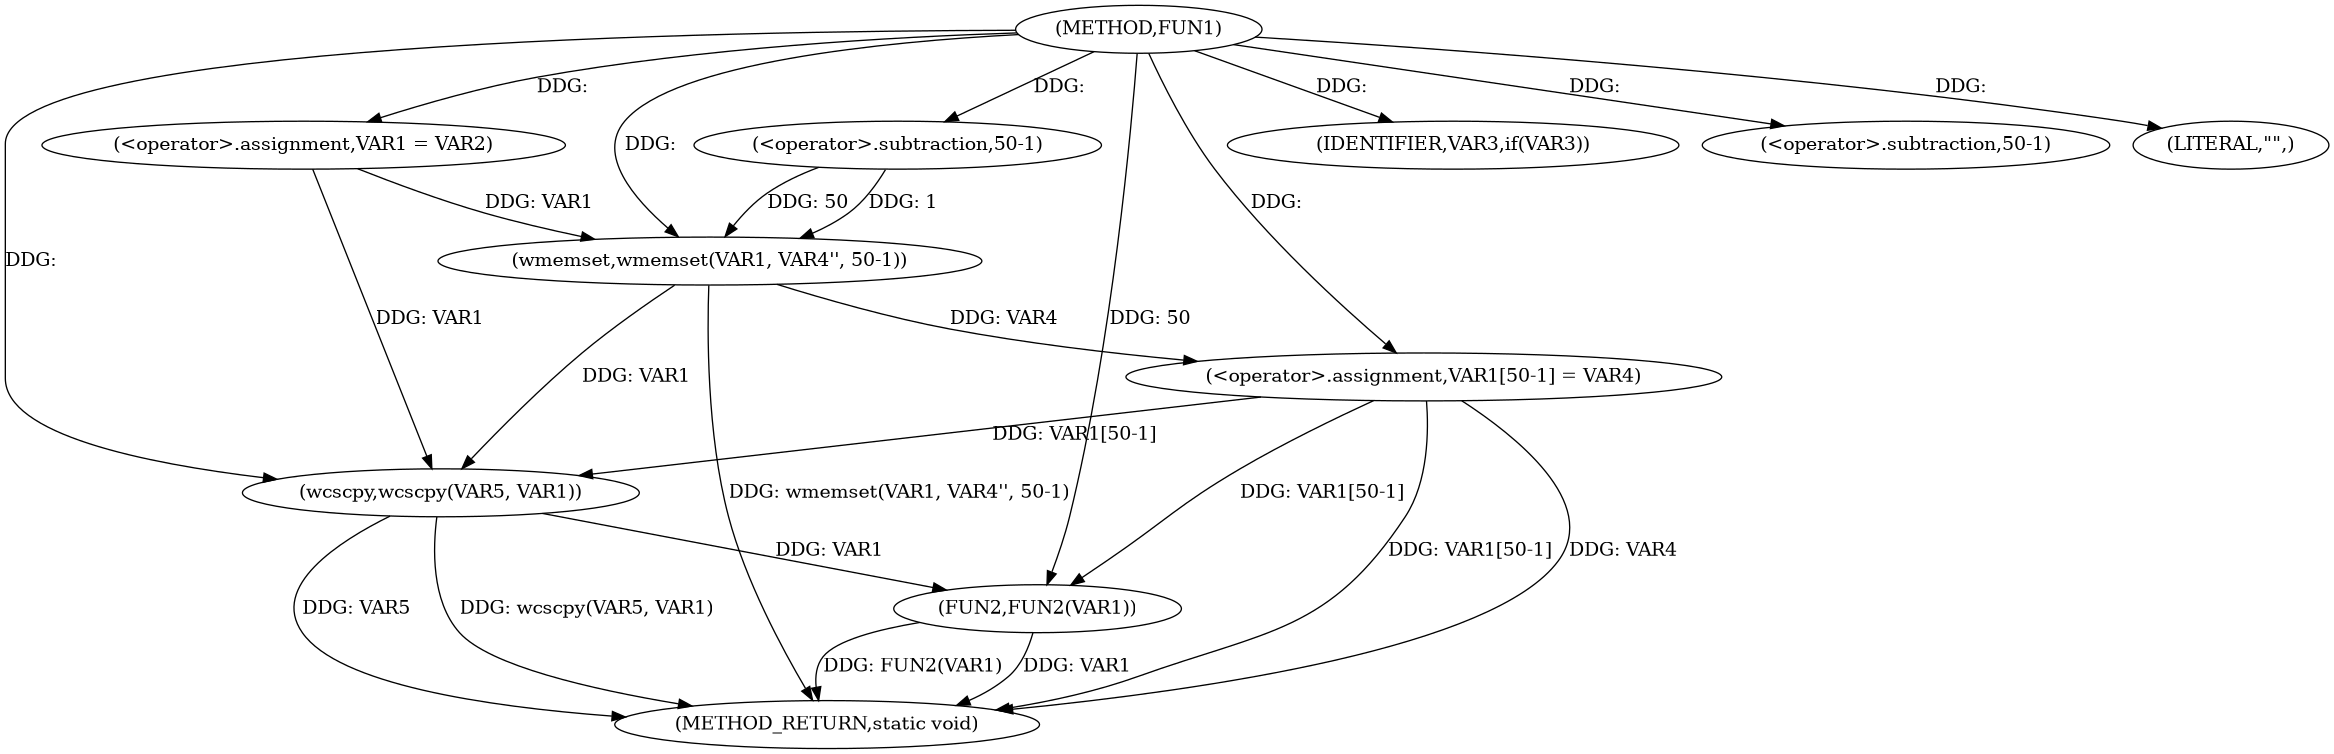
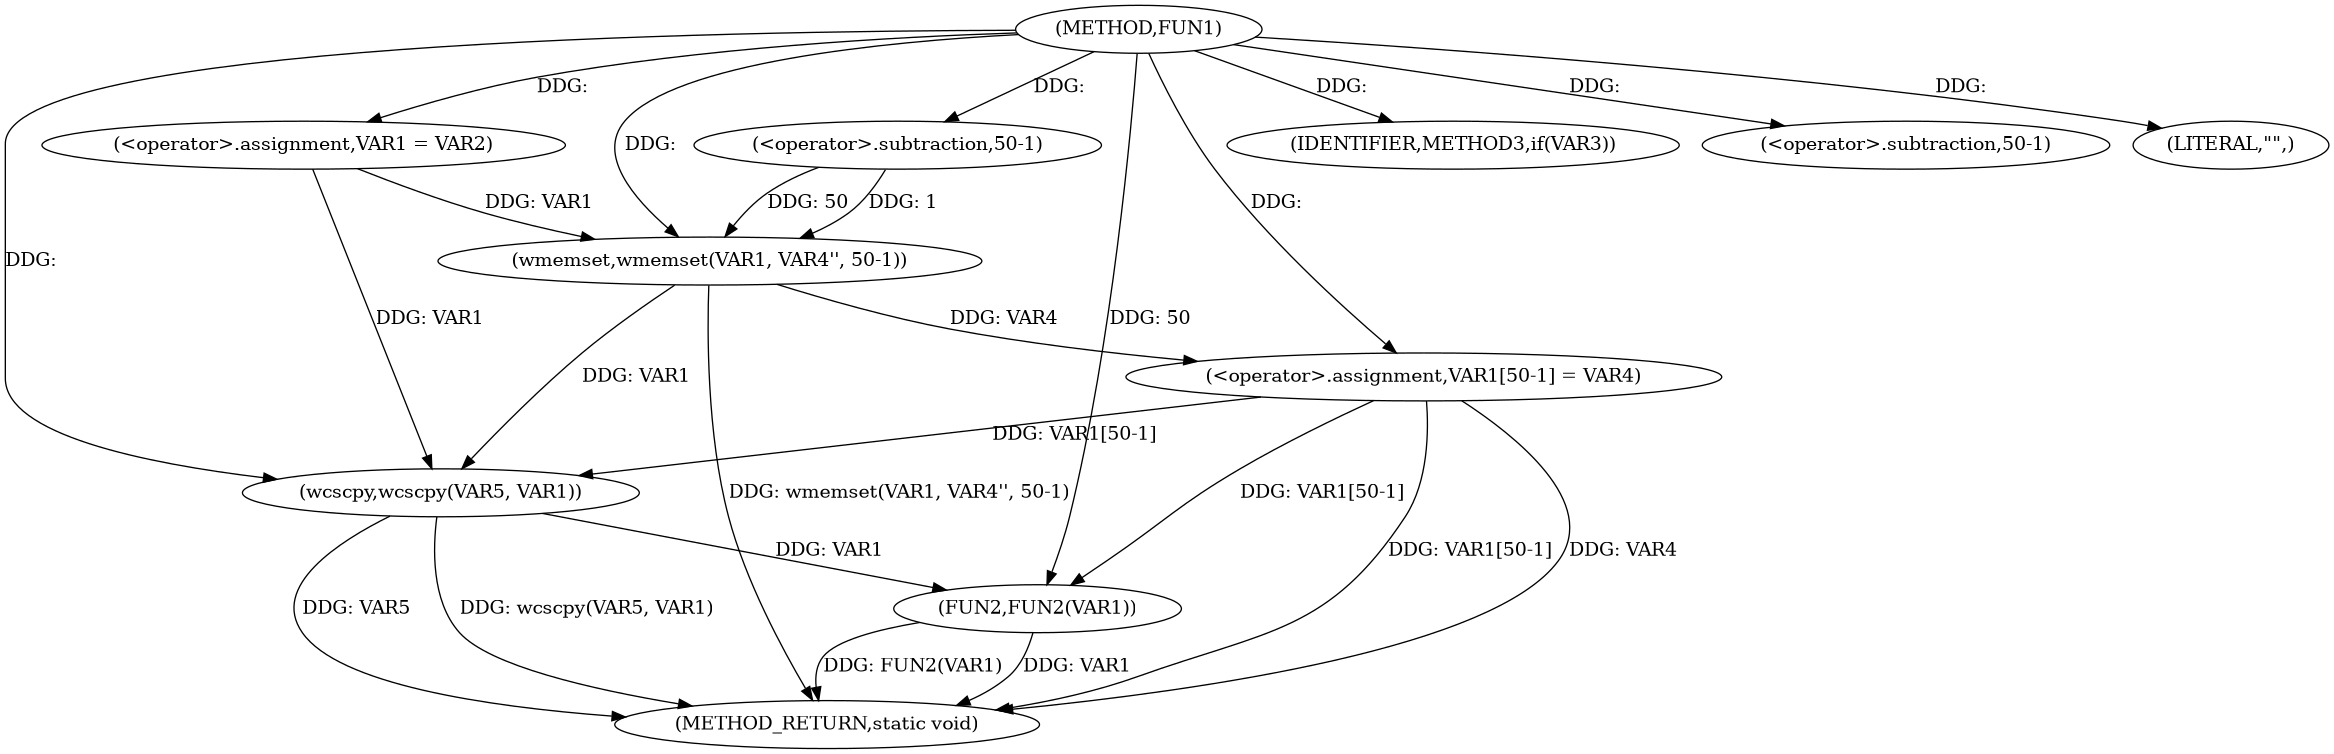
(1453, 145) -> (1453, 145)
